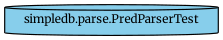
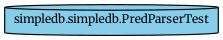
(111, 20) -> (111, 20)
